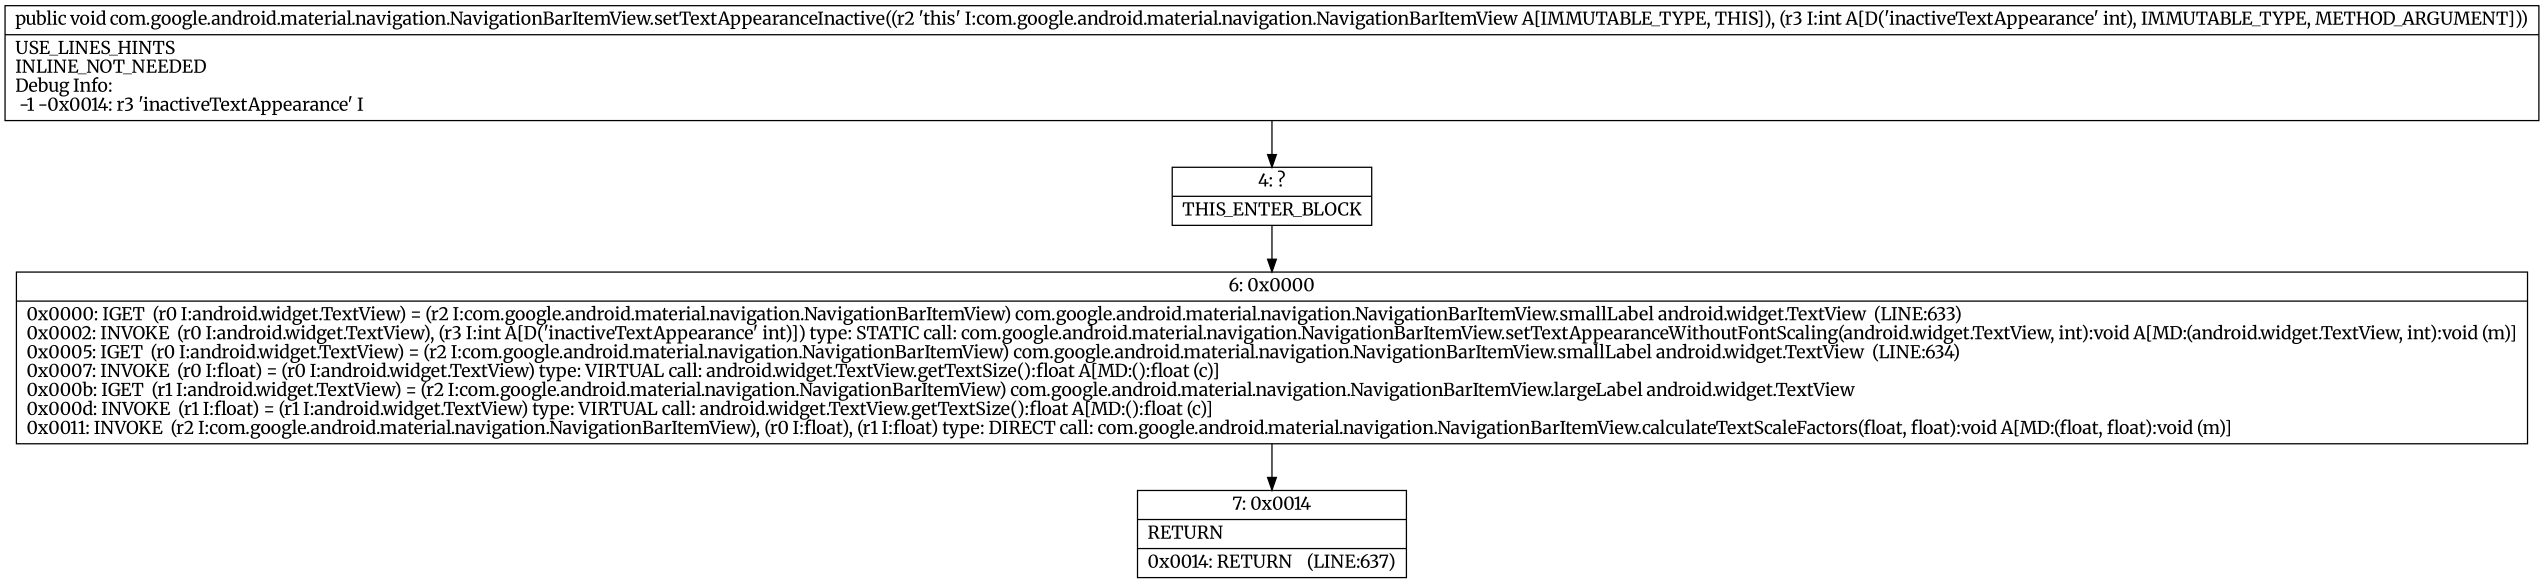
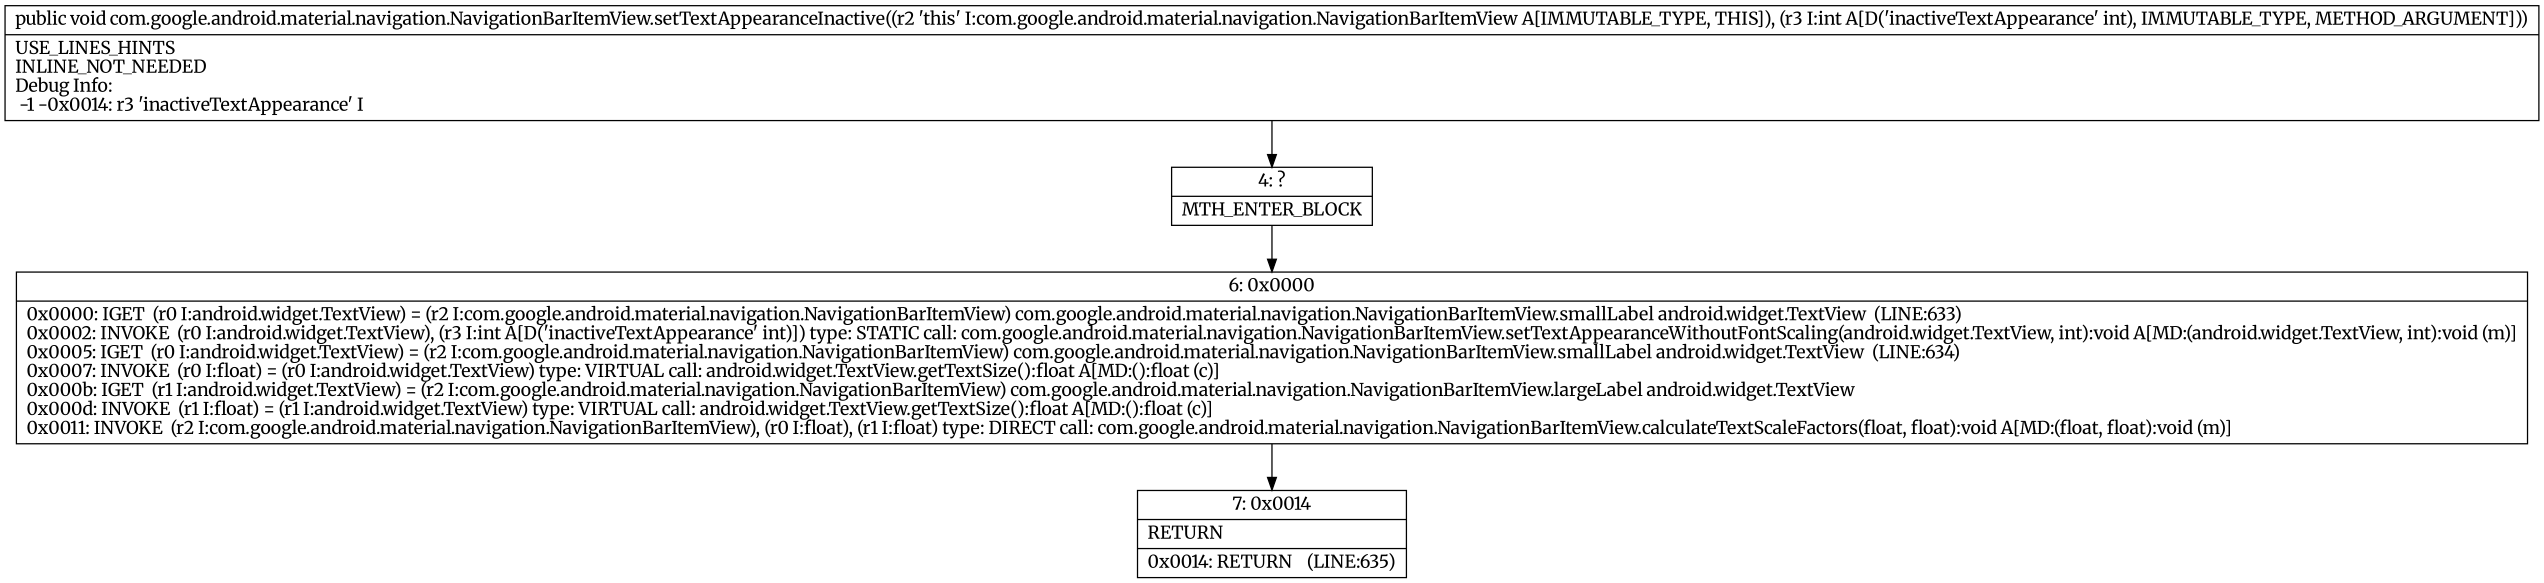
(1272, 210) -> (1272, 210)
(1272, 562) -> (1272, 562)
